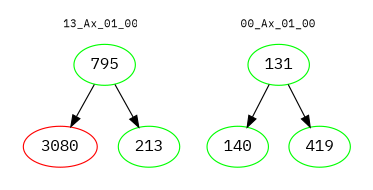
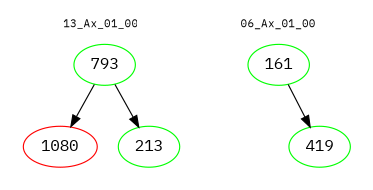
(279, 24) -> (279, 24)
(105, 65) -> (105, 65)
(279, 65) -> (279, 65)
(60, 147) -> (60, 147)
(238, 147) -> none
